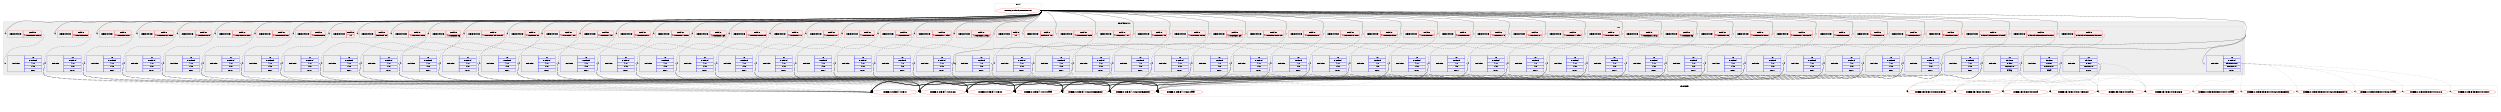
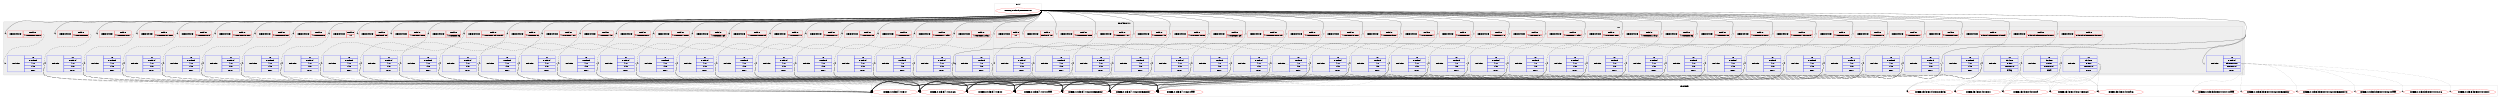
(2168, 92) -> none
